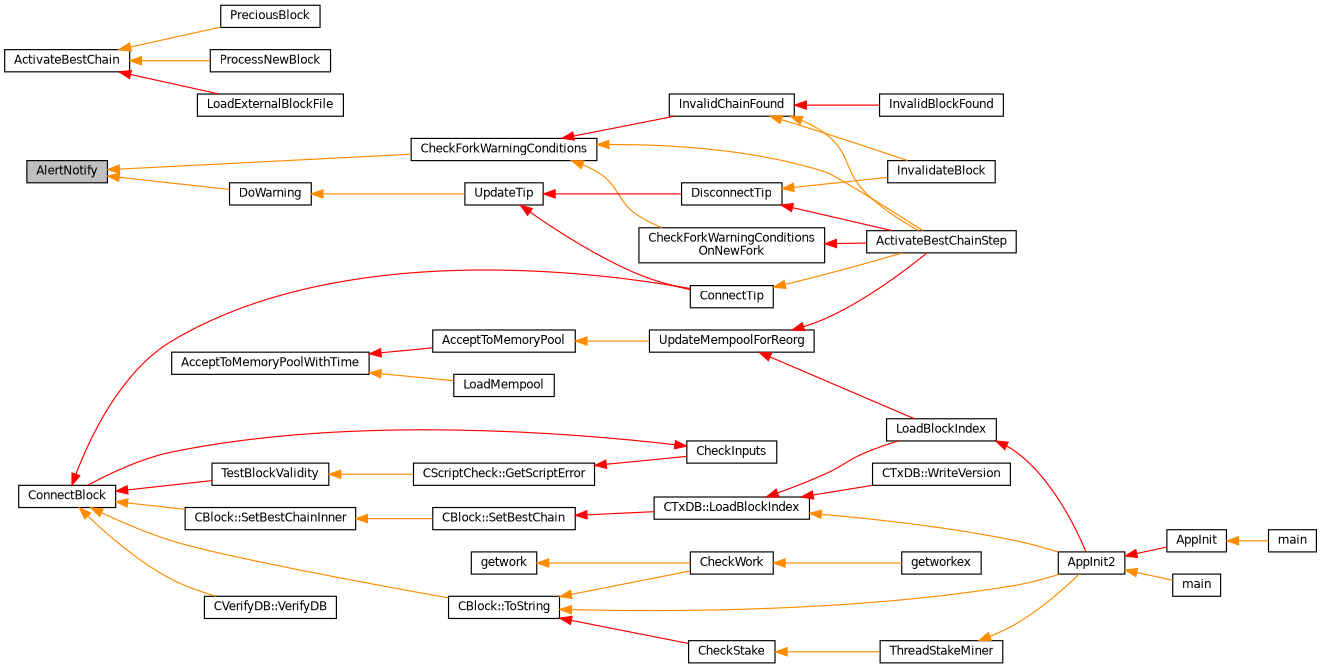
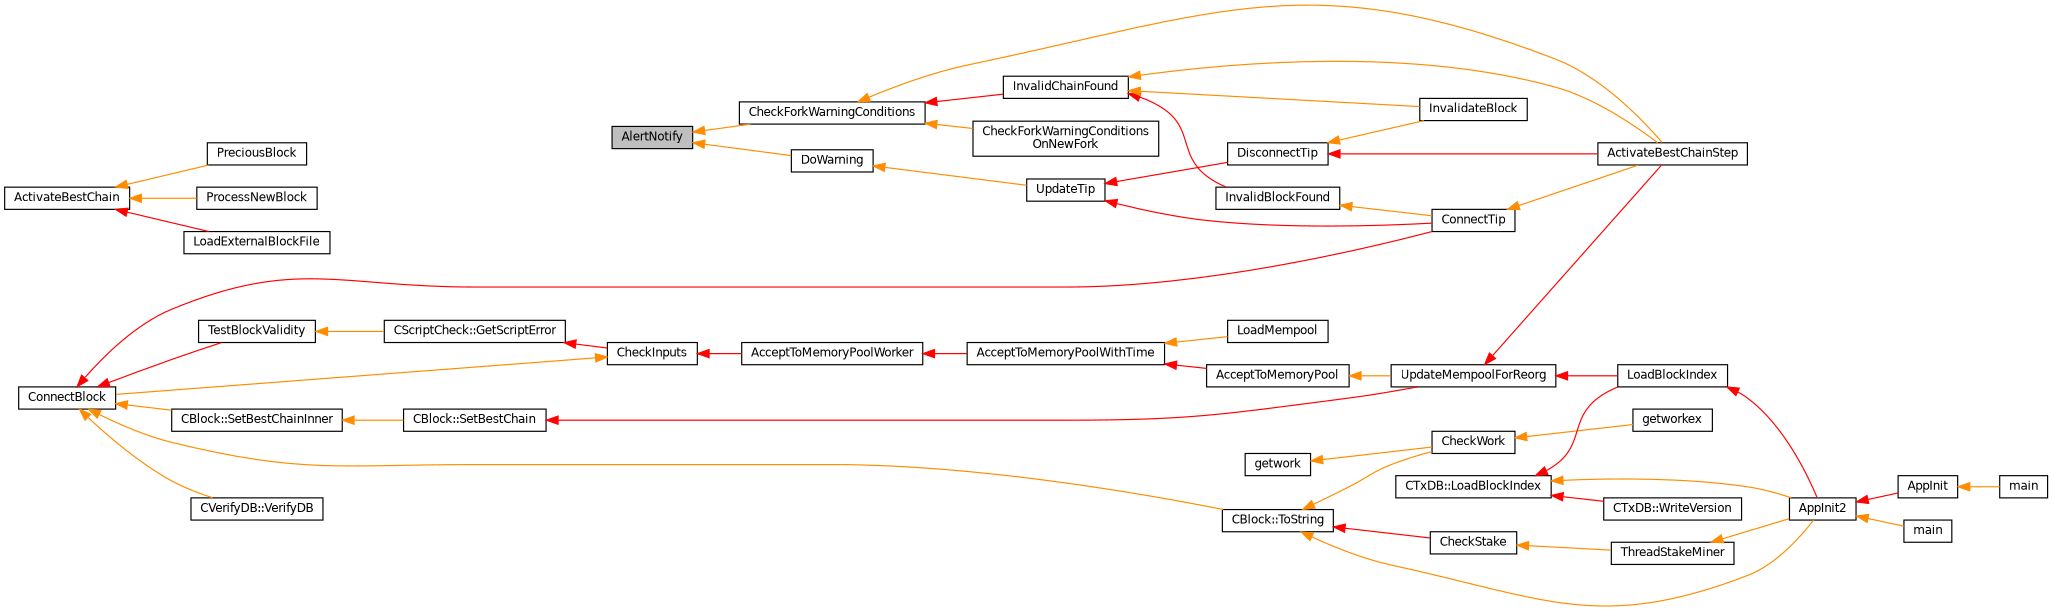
none -> (1392, 211)
(852, 243) -> none
none -> (832, 354)
(378, 431) -> (356, 376)
(621, 513) -> (989, 420)
